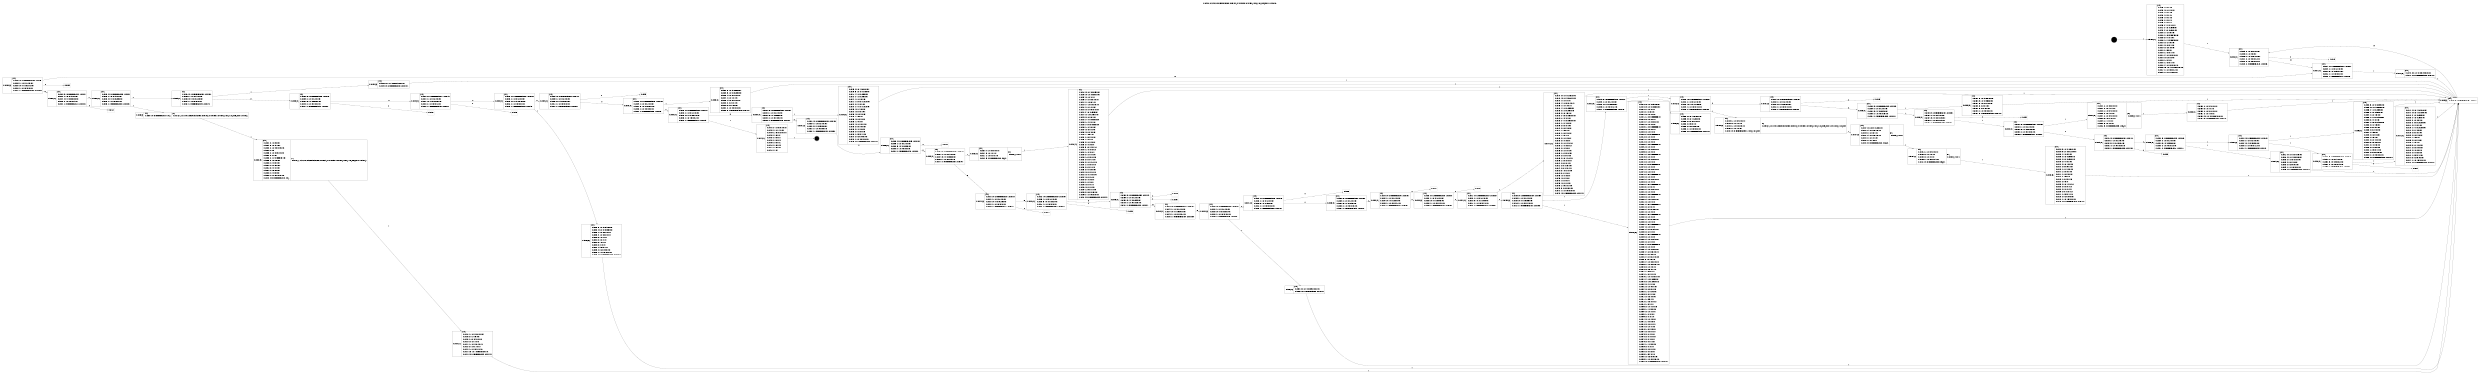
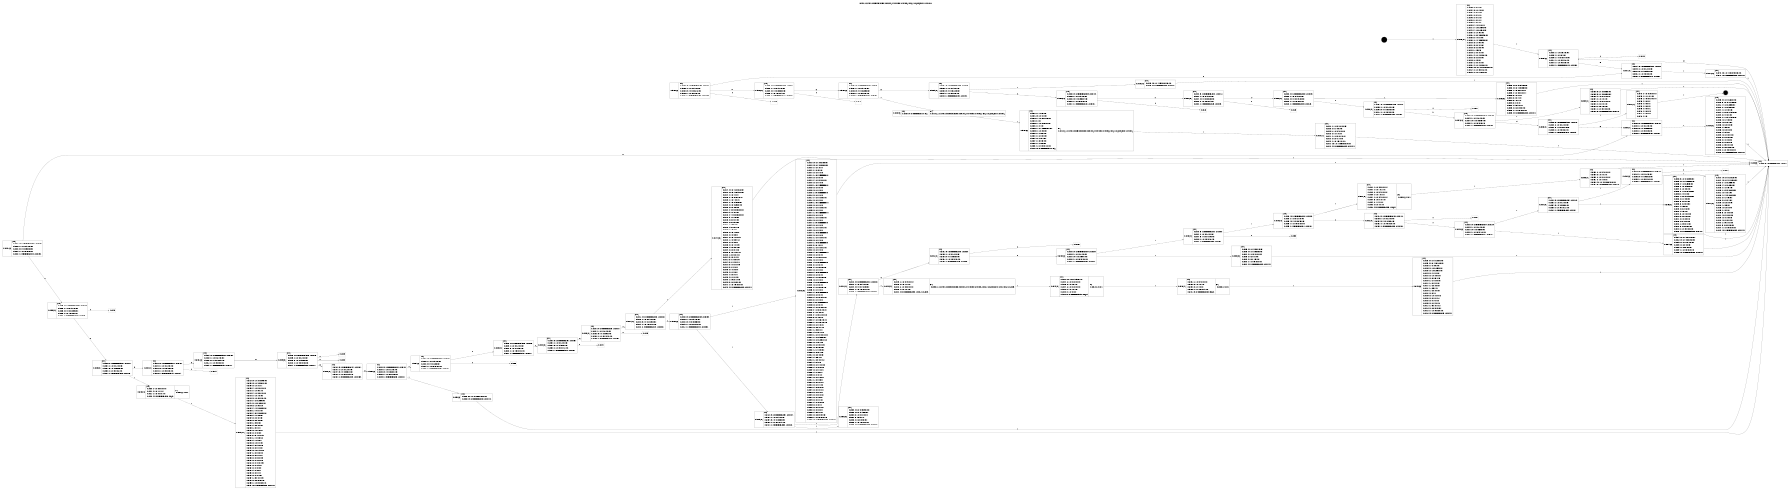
(794, 120) -> (796, 155)
(1130, 211) -> none
